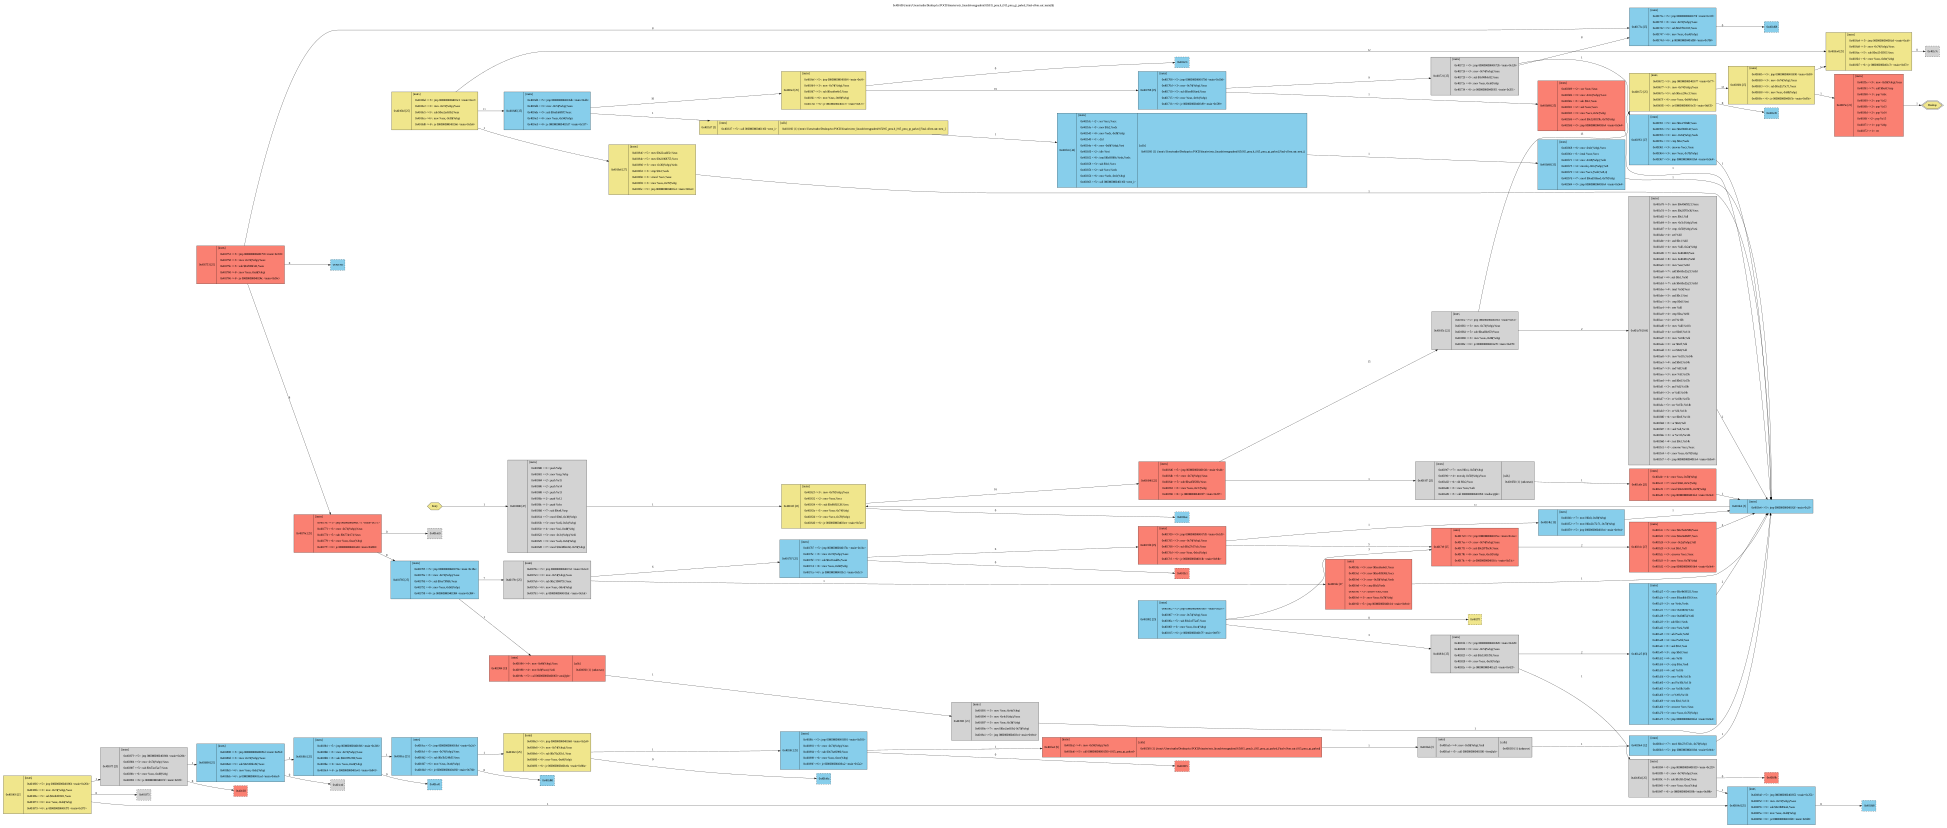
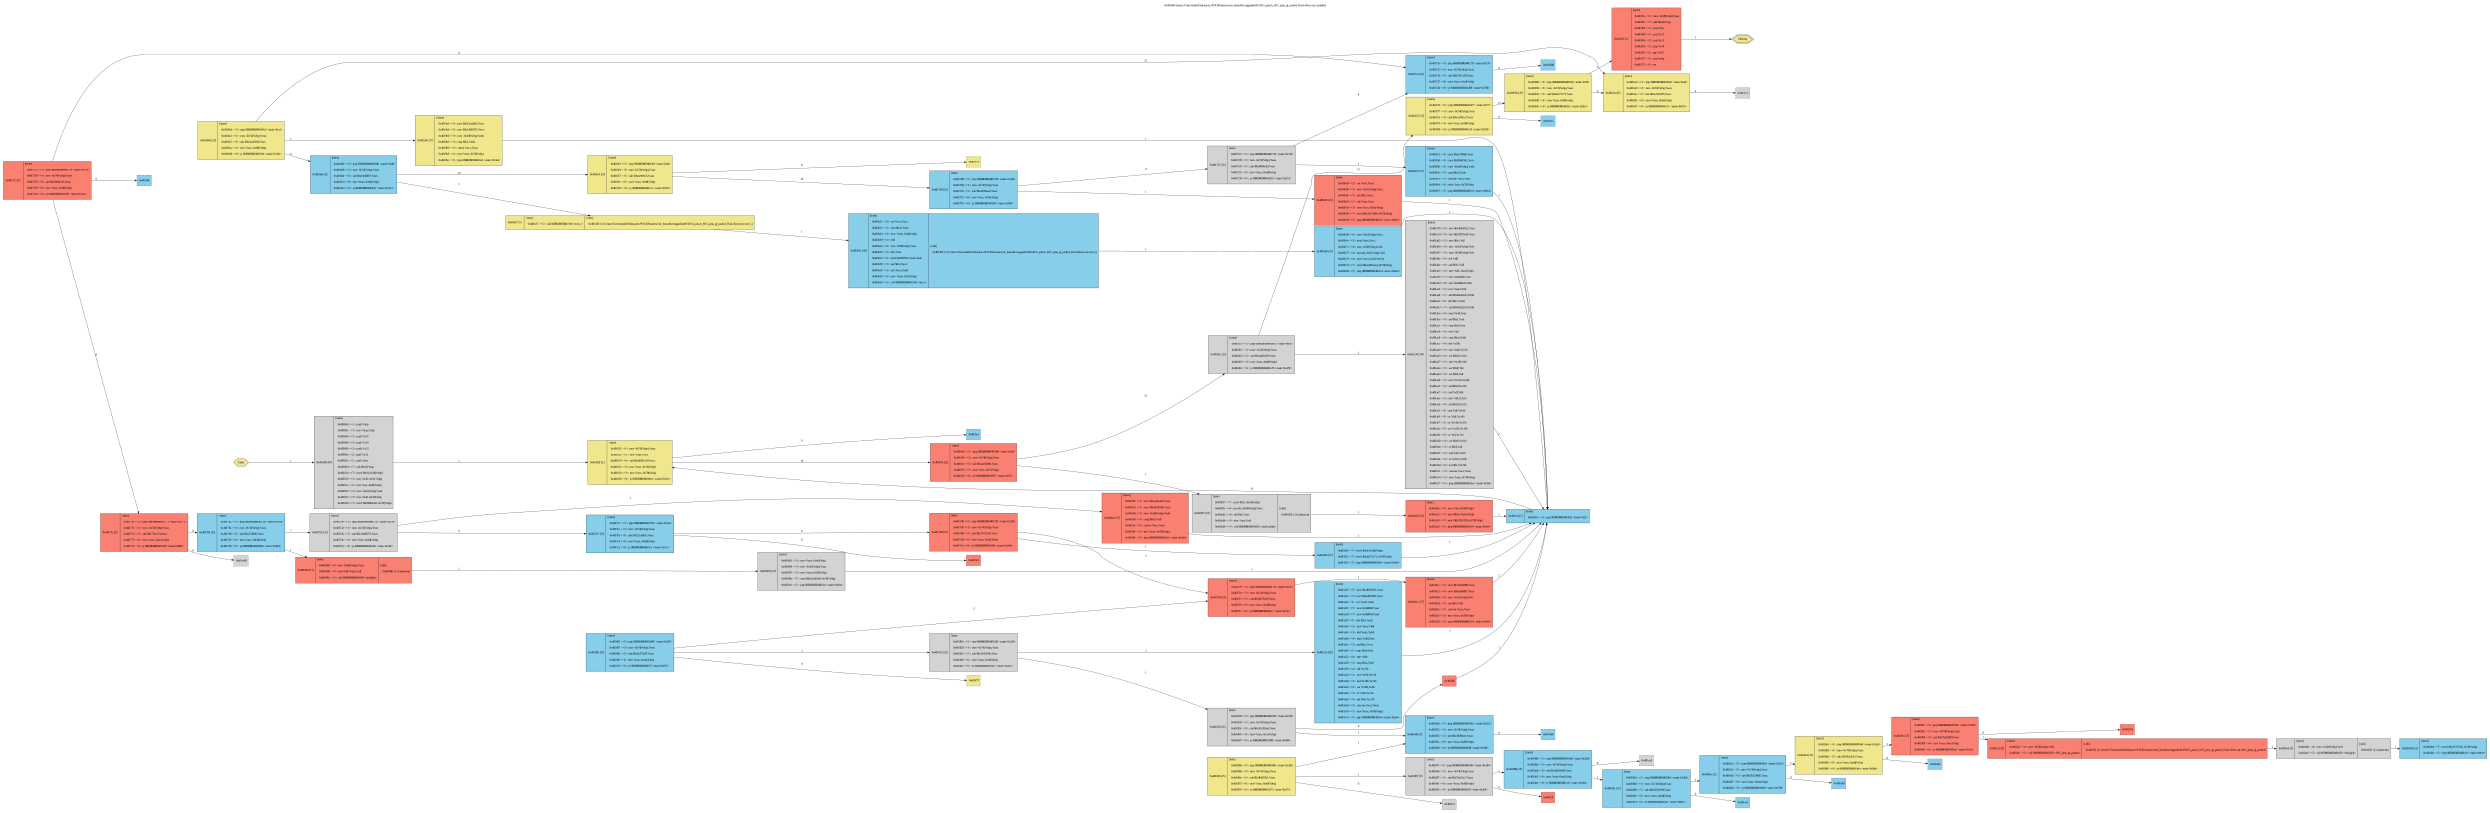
(1182, 62) -> (973, 162)
(1758, 633) -> (1521, 615)
(824, 751) -> (1935, 736)
